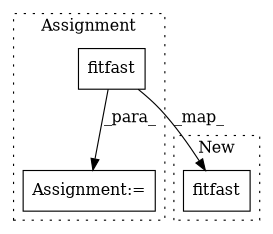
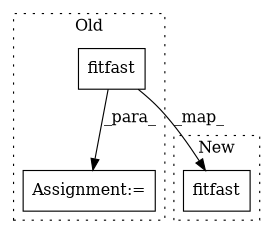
(89, 27) -> (89, 27)
